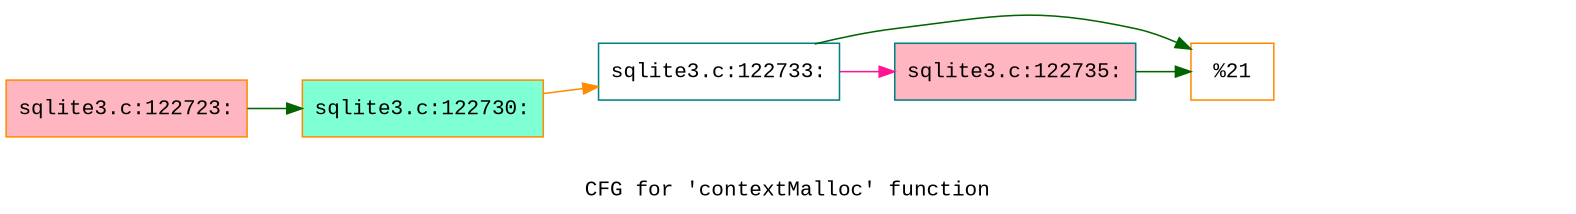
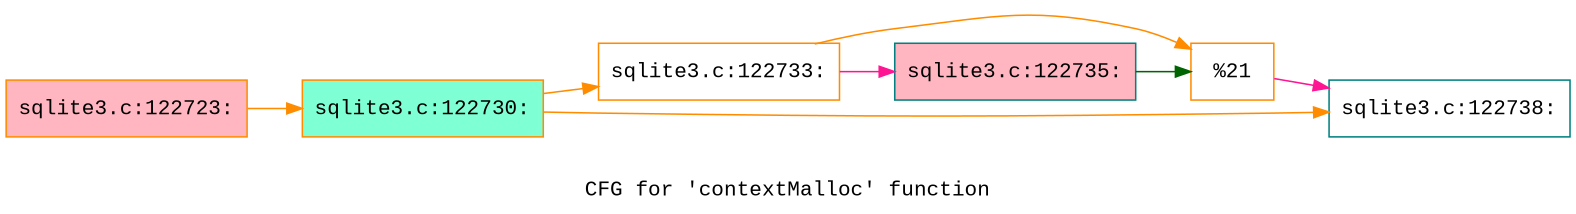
(996, 17) -> (996, 17)
(719, 72) -> (719, 72)
(267, 108) -> (267, 108)
none -> (1450, 108)
